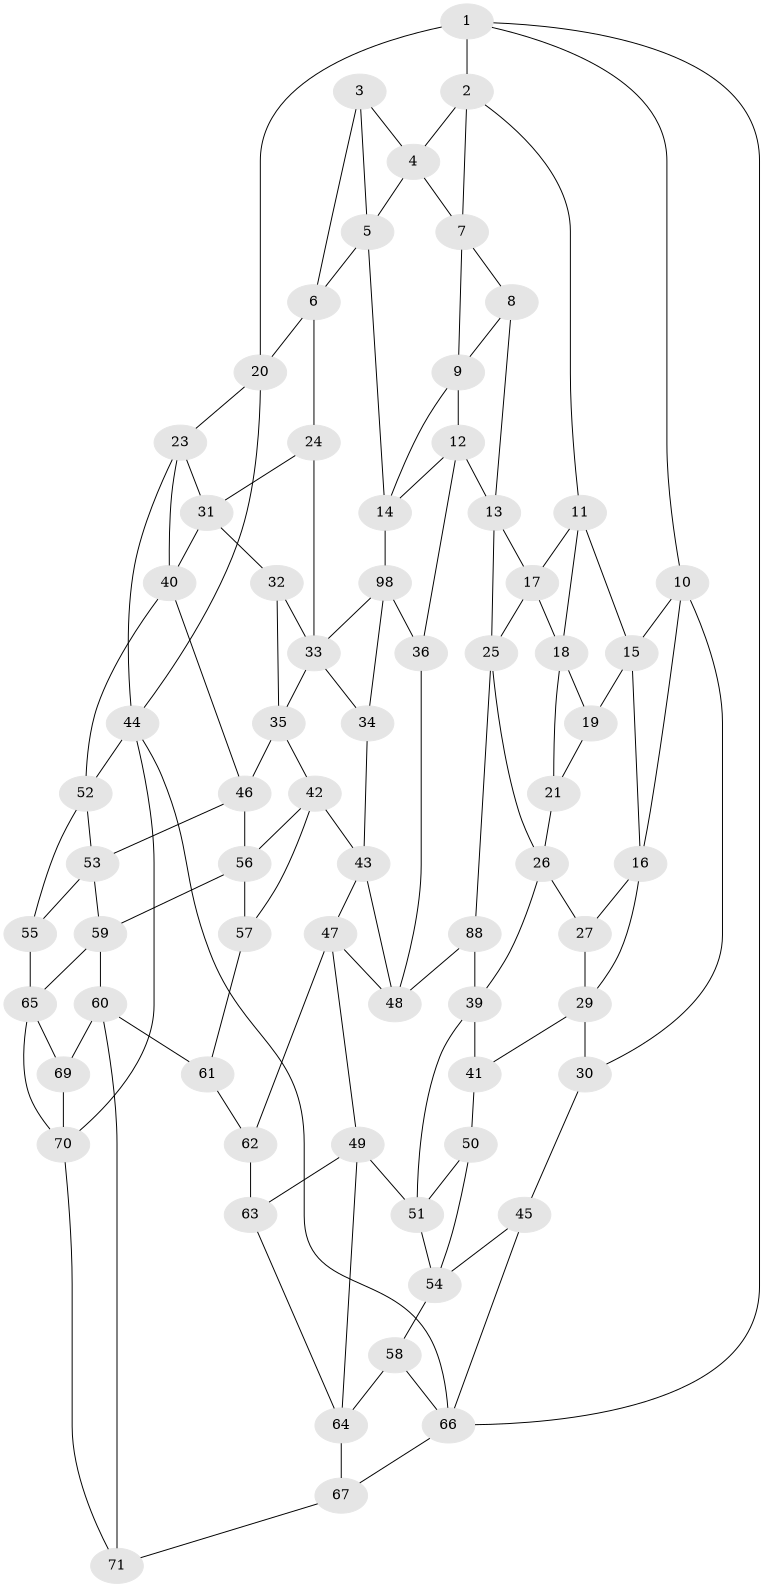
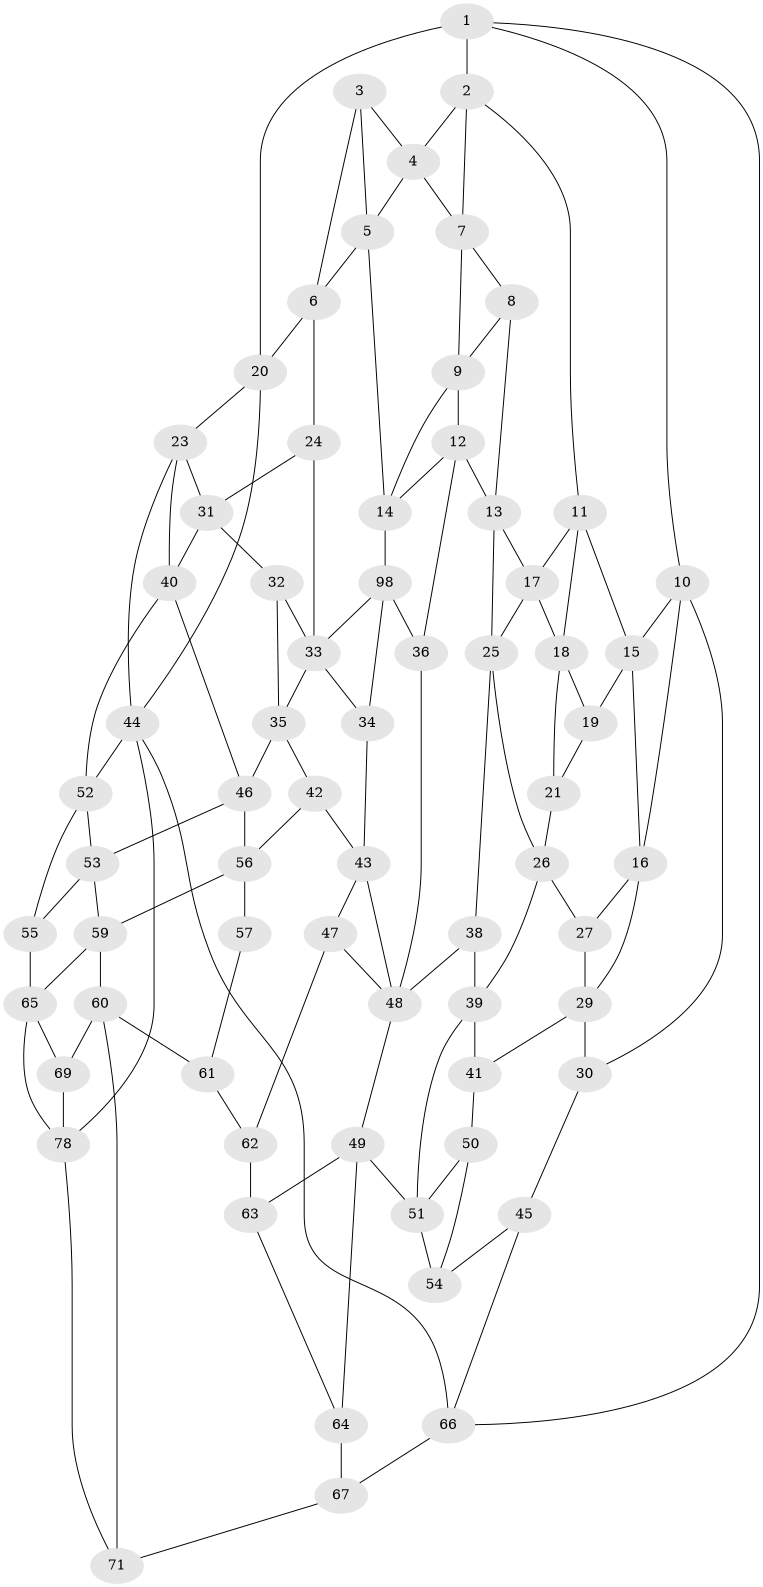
(287, 867) -> none
(475, 934) -> (475, 934)
(344, 1039) -> (376, 1074)
(63, 1145) -> (63, 1145)
(395, 1355) -> none
